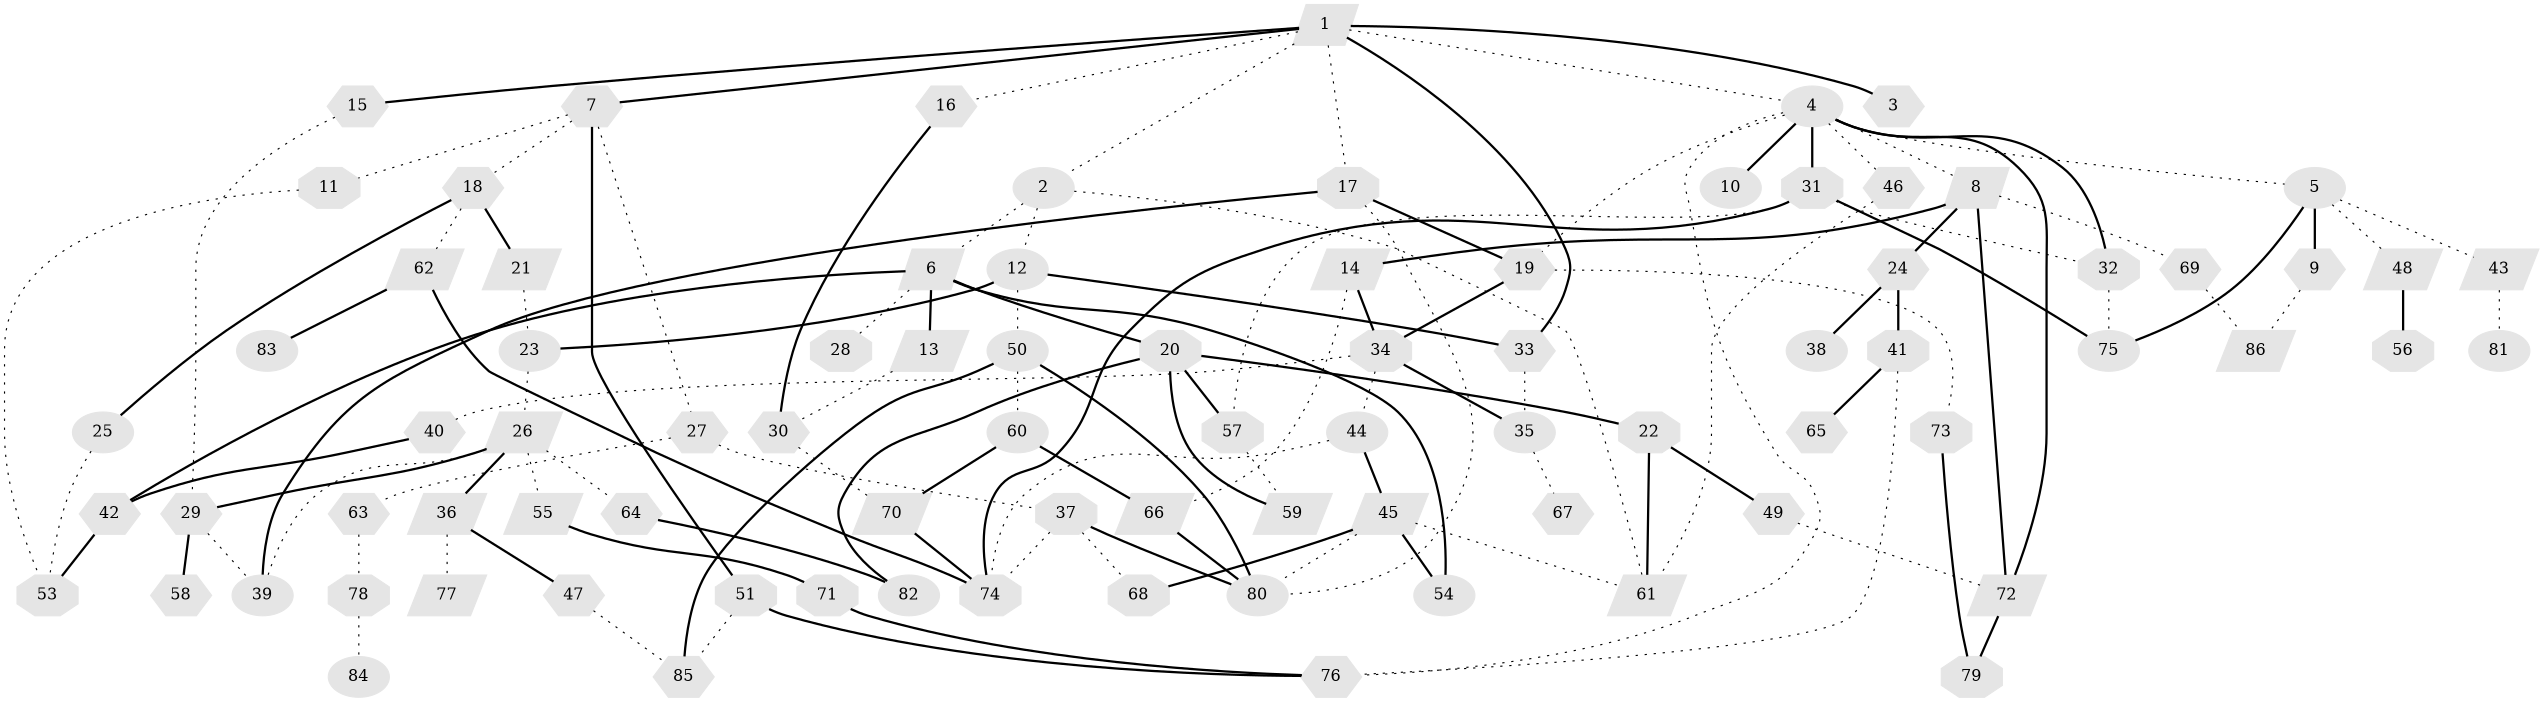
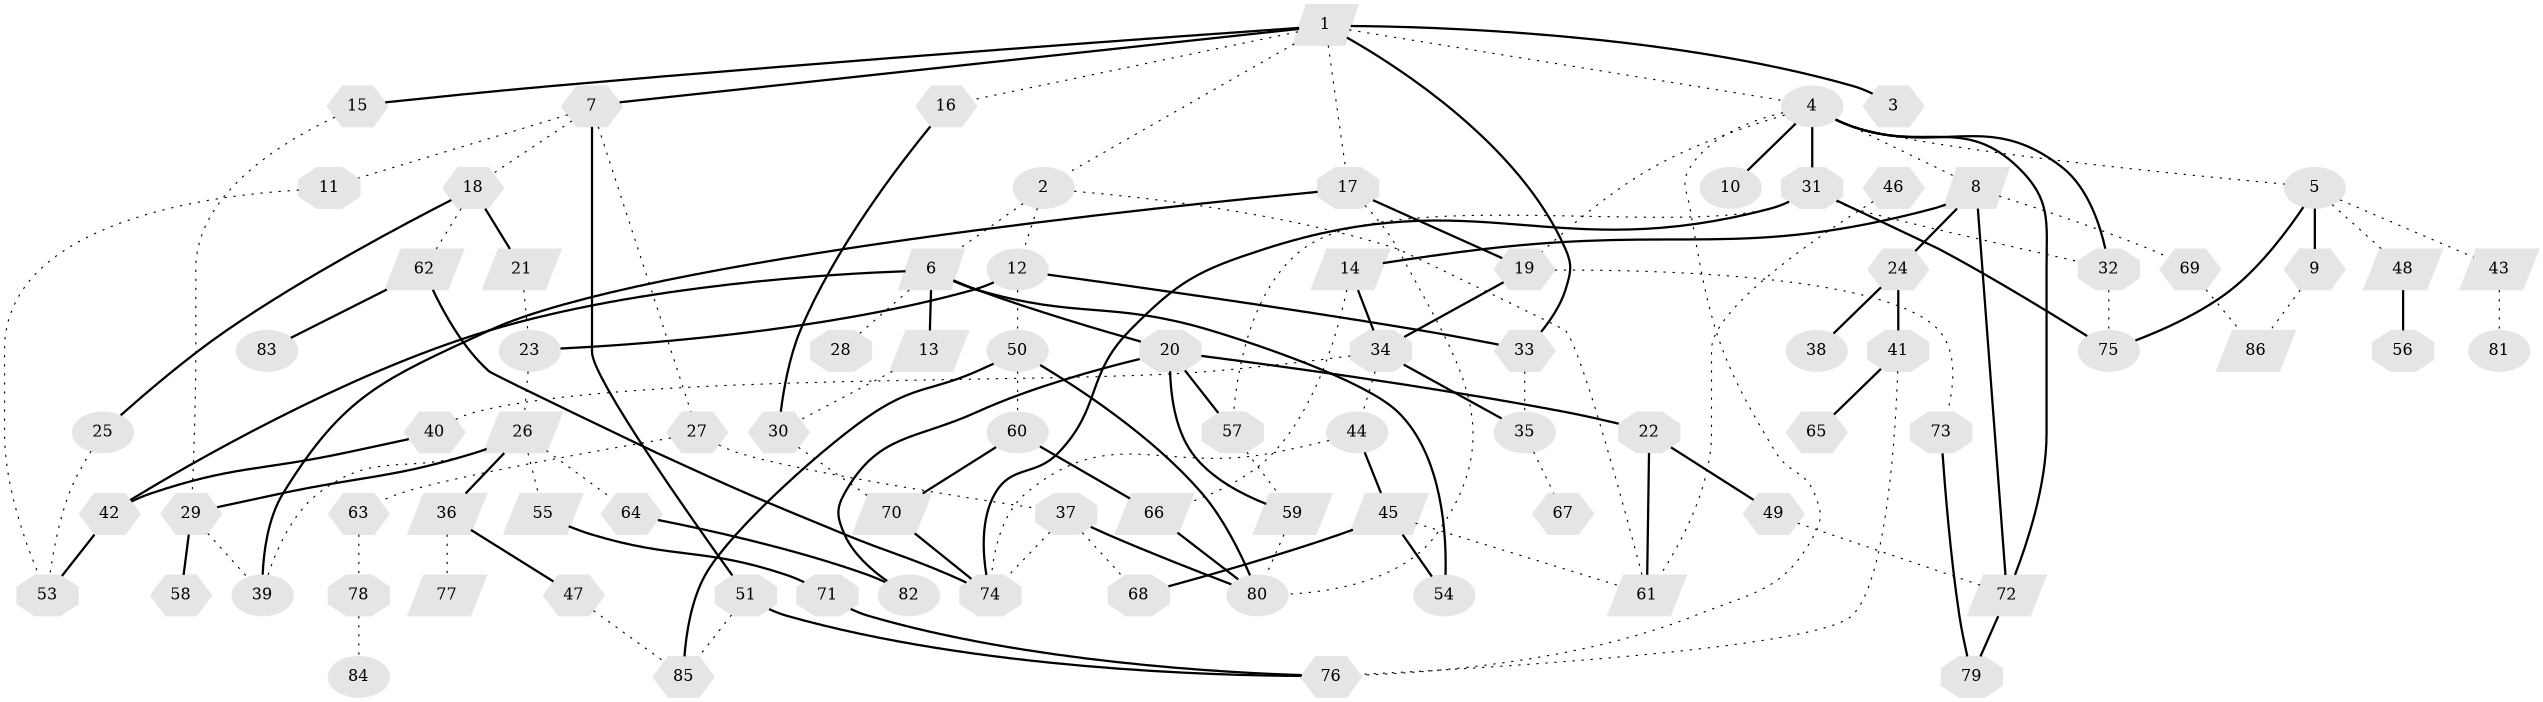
(1853, 147) -> none
(1318, 558) -> (1279, 547)
